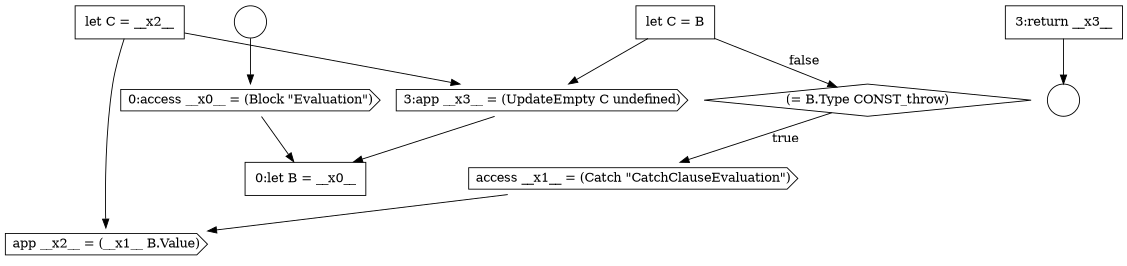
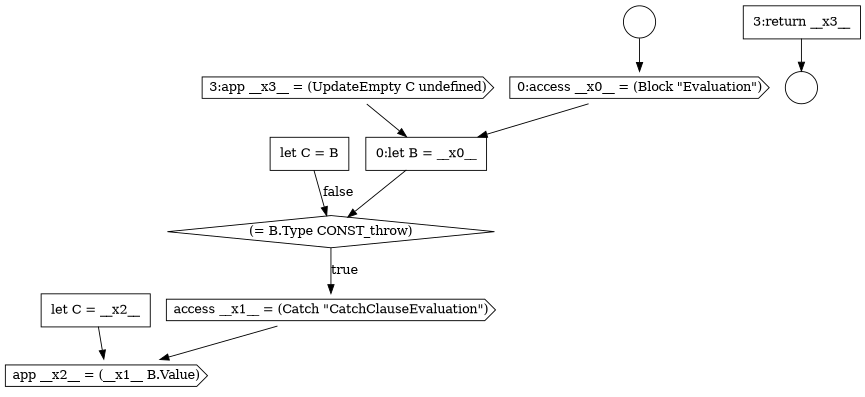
(318, 58) -> none
(612, 59) -> none
none -> (381, 191)
